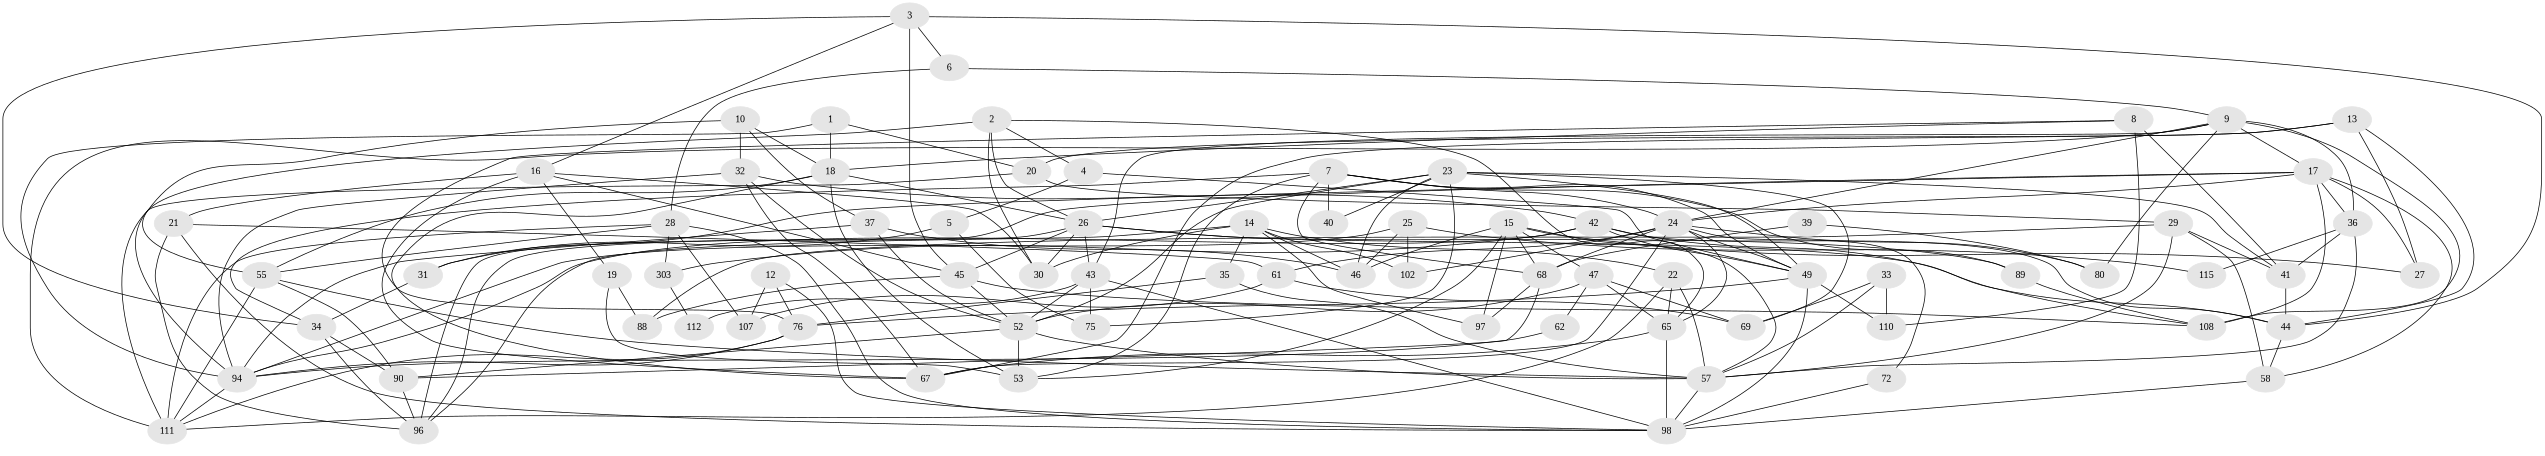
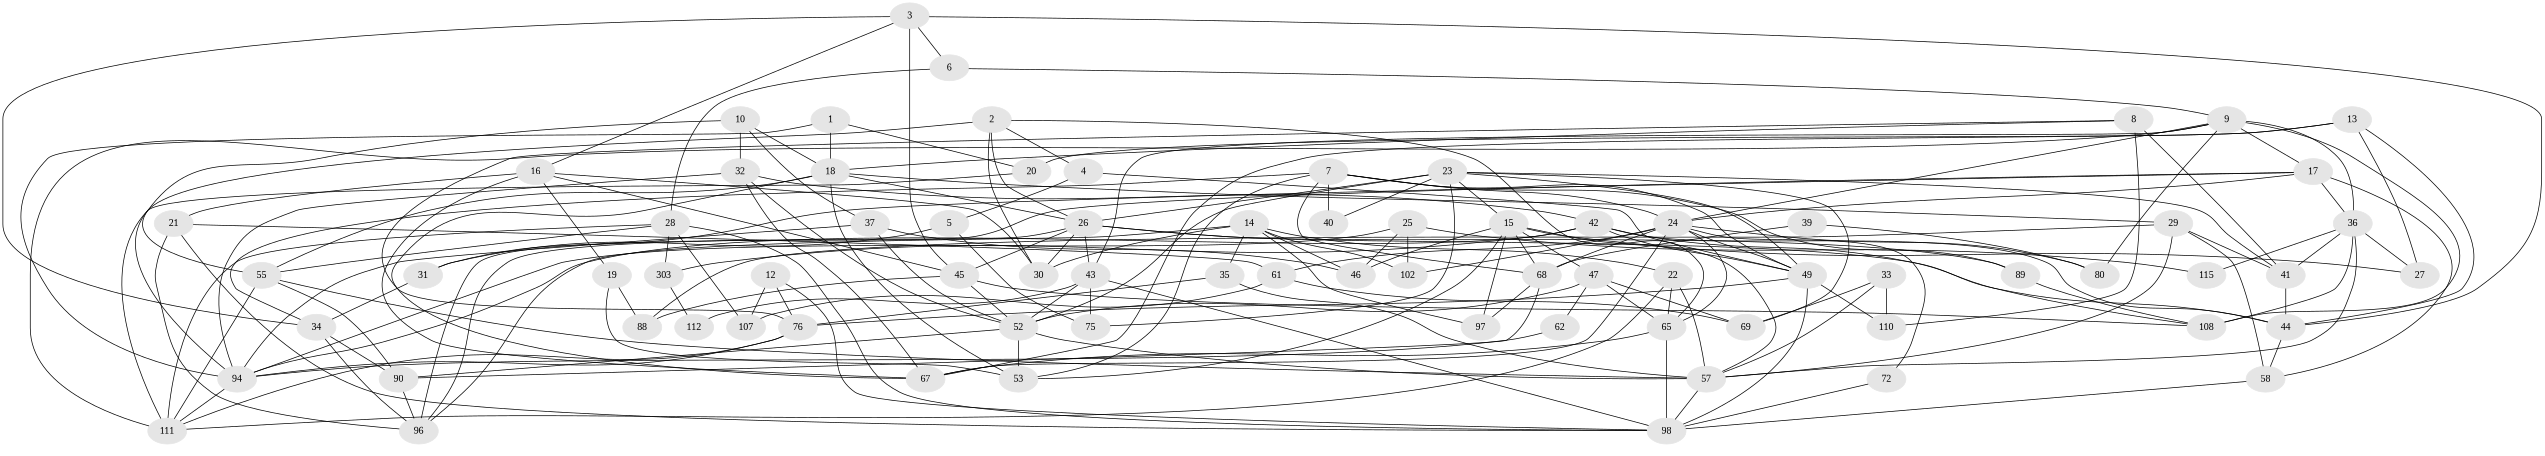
(1655, 208) -> (1665, 205)
(1382, 210) -> (1478, 198)
(2380, 212) -> (2386, 249)
(2315, 283) -> (2308, 300)
